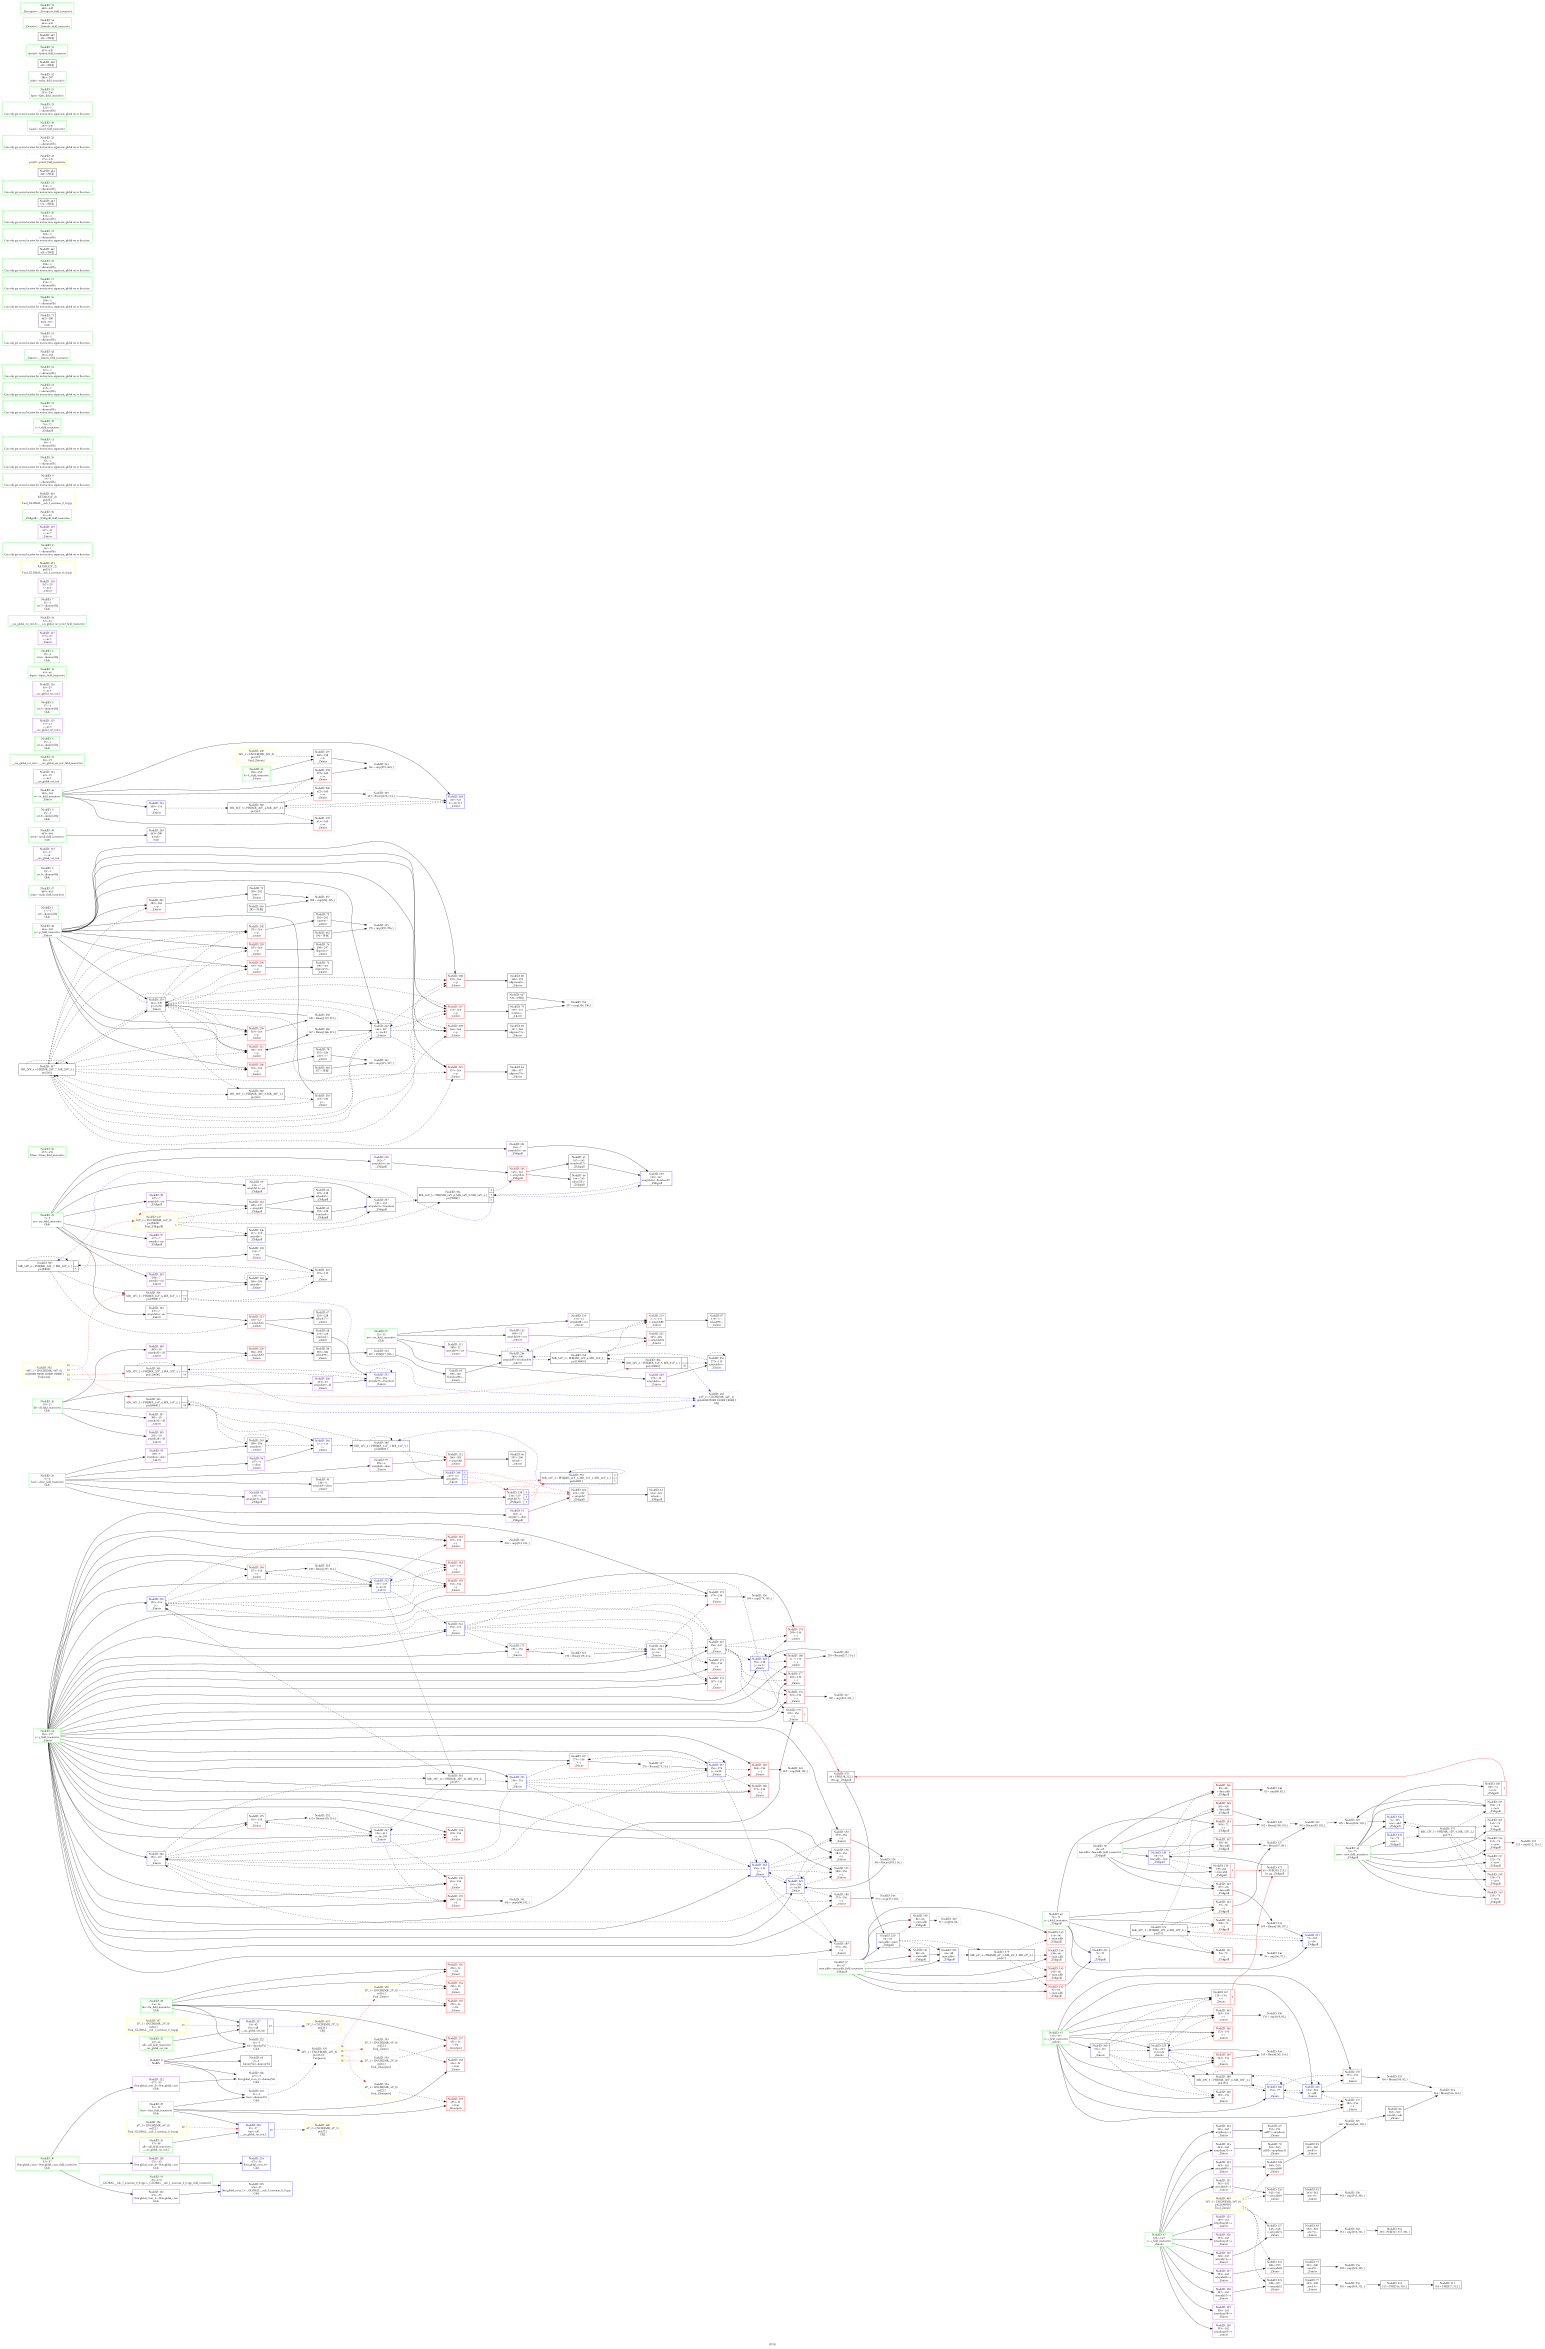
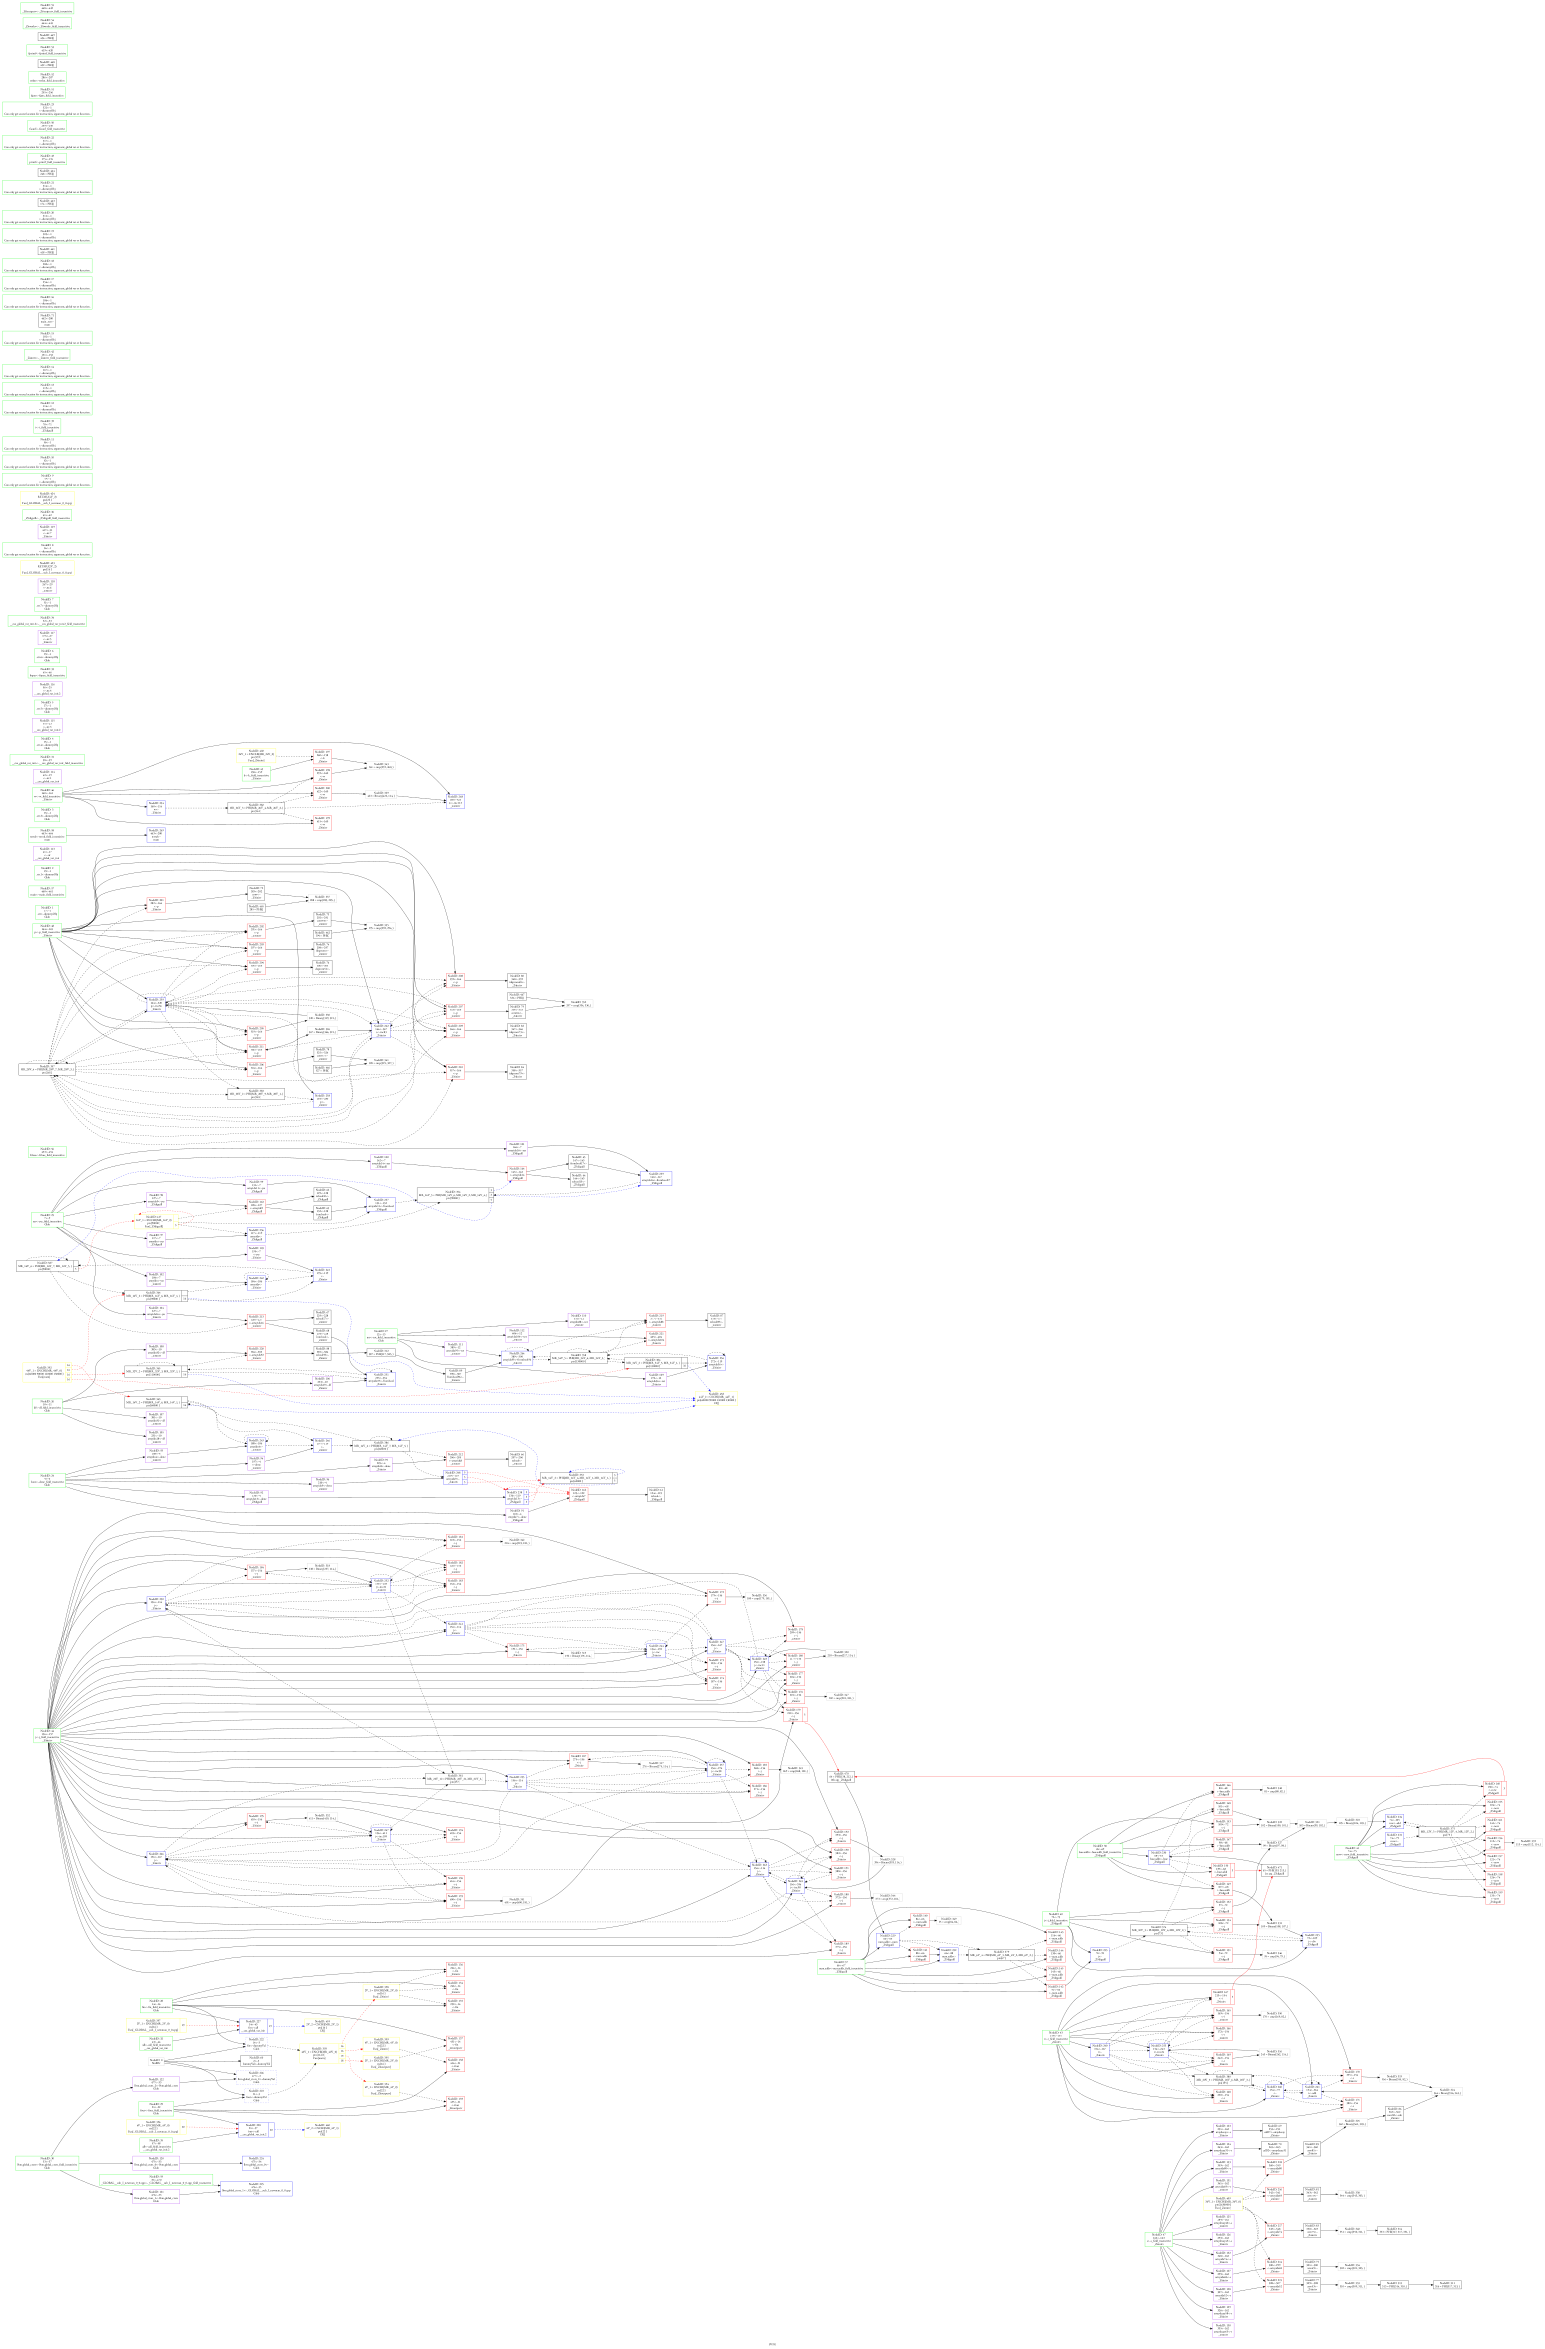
(47, 159) -> (47, 159)
(366, 803) -> none
(1421, 1800) -> none
none -> (1468, 1811)
(817, 1881) -> (819, 1878)
